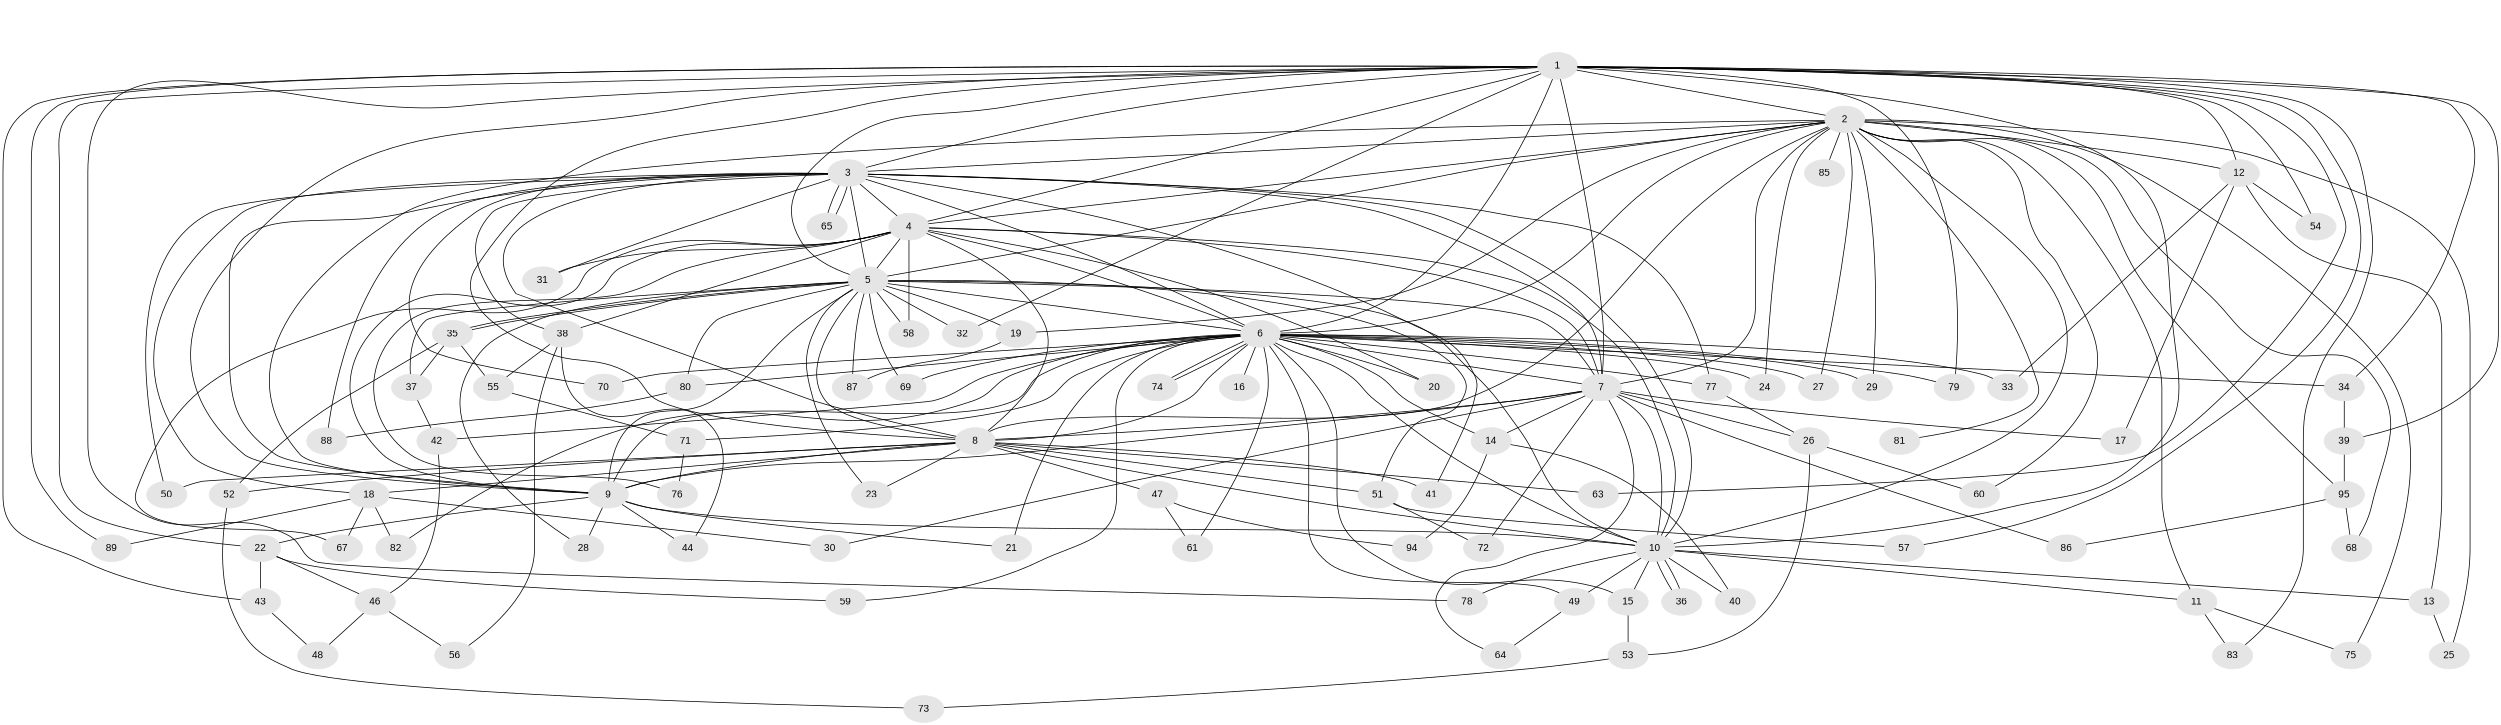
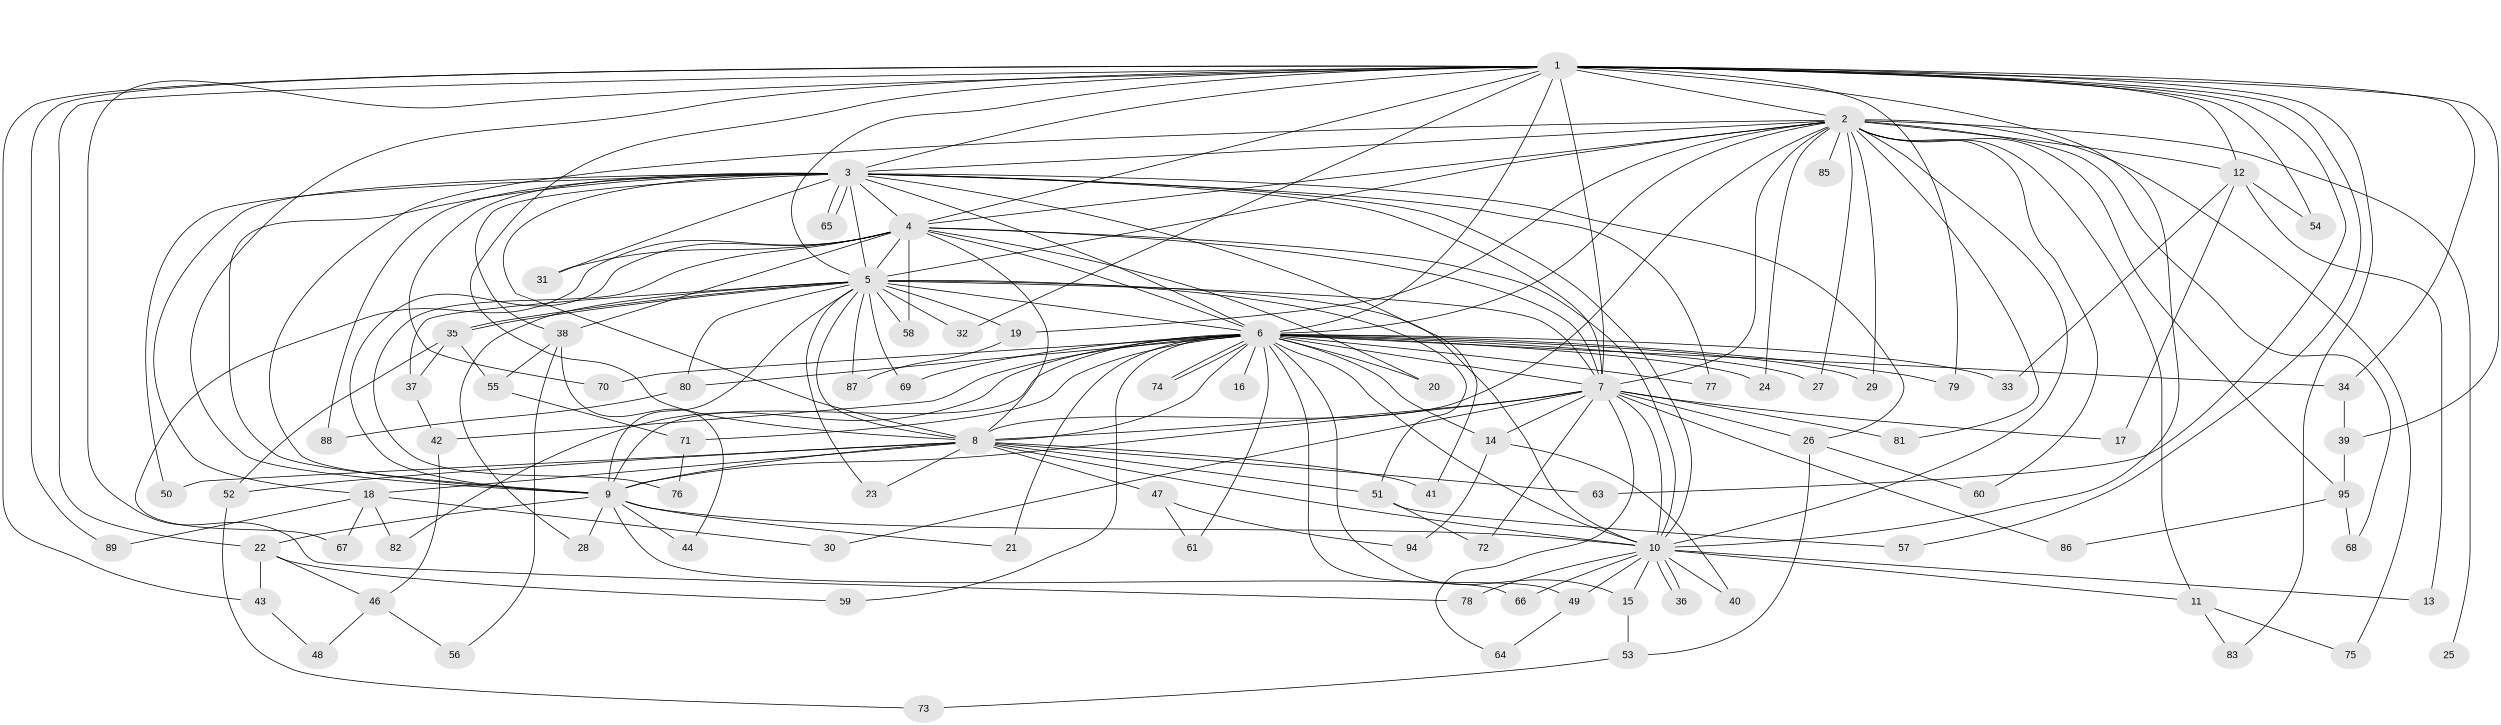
none -> (1757, 414)
(1760, 414) -> (1465, 198)
none -> (1521, 602)
(2439, 629) -> none
